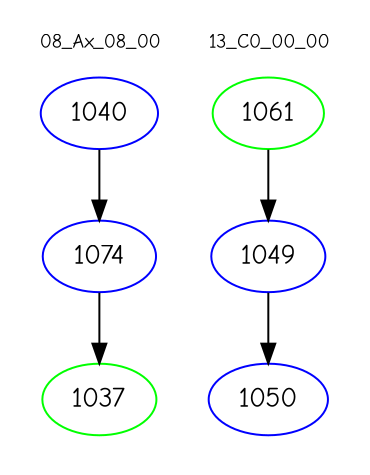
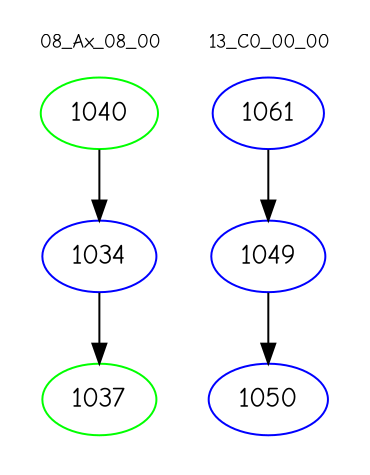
(99, 113) -> (99, 113)
(268, 113) -> (268, 113)
(99, 256) -> (99, 256)
